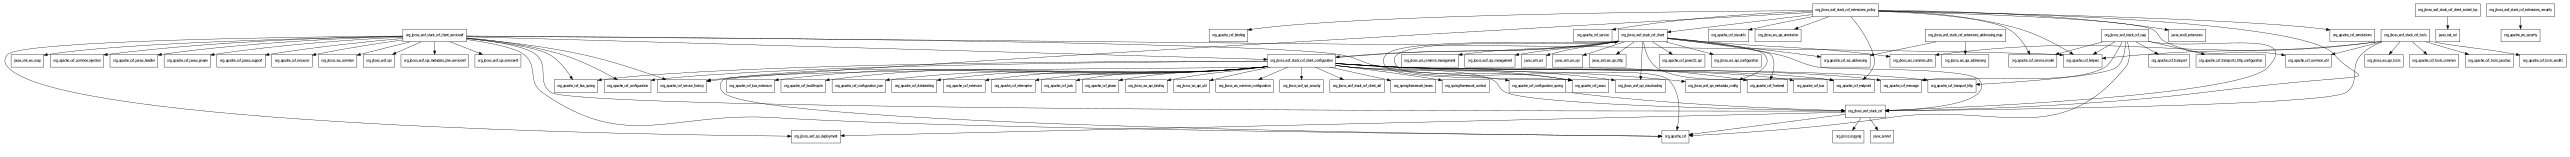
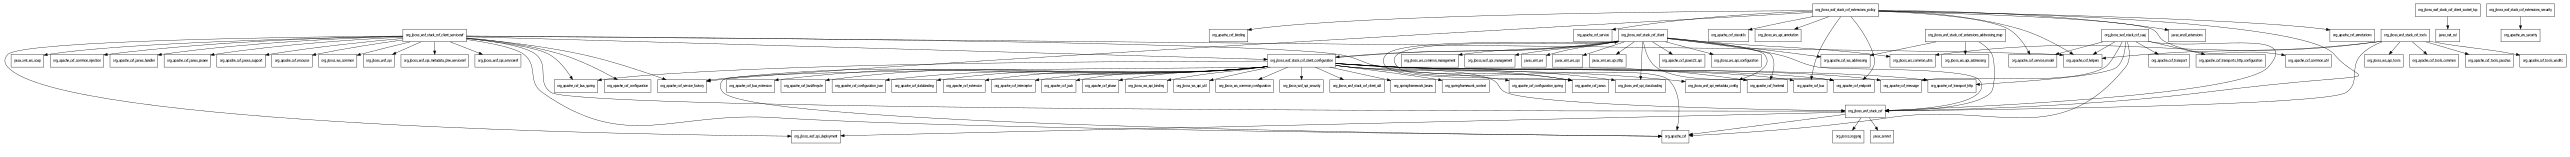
(1742, 23) -> (1823, 45)
(2358, 48) -> none
(961, 65) -> none
(1703, 104) -> (1969, 103)
